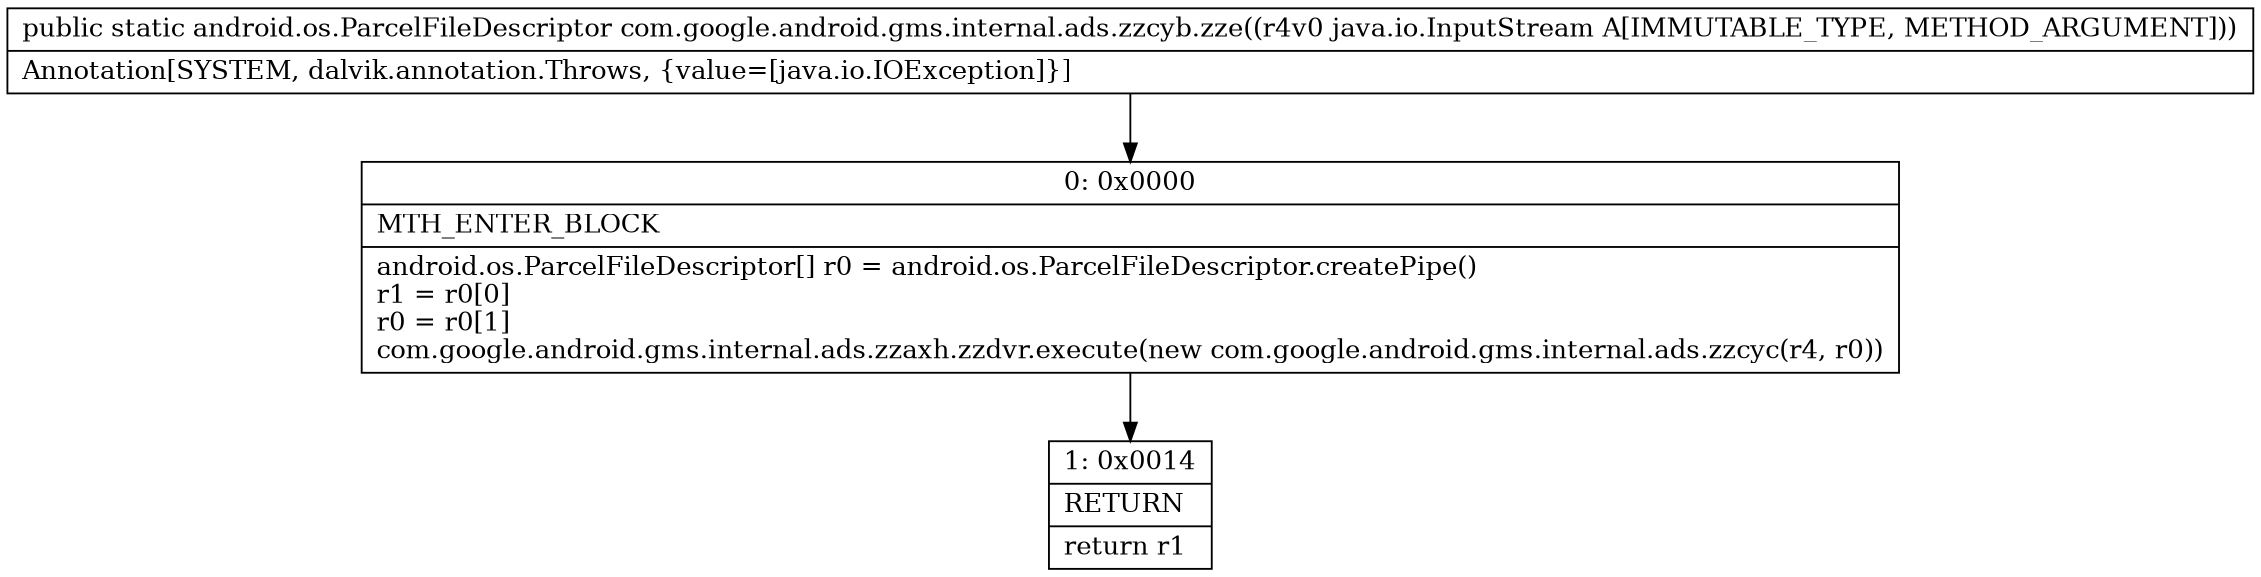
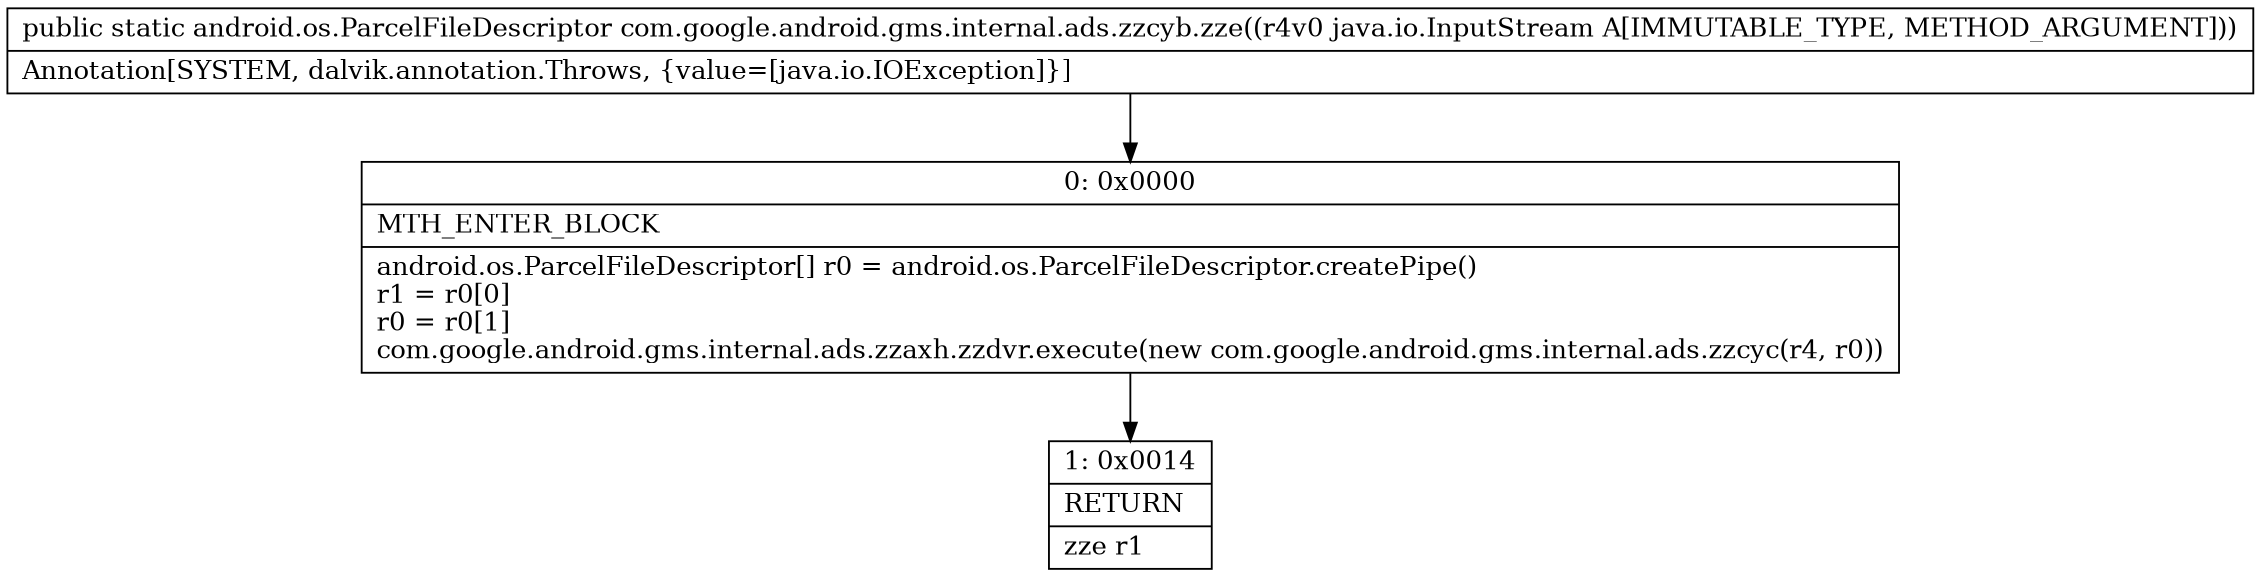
(1126, 547) -> (1104, 547)
